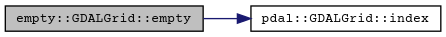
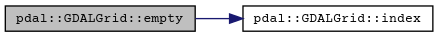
(104, 19) -> (100, 19)
